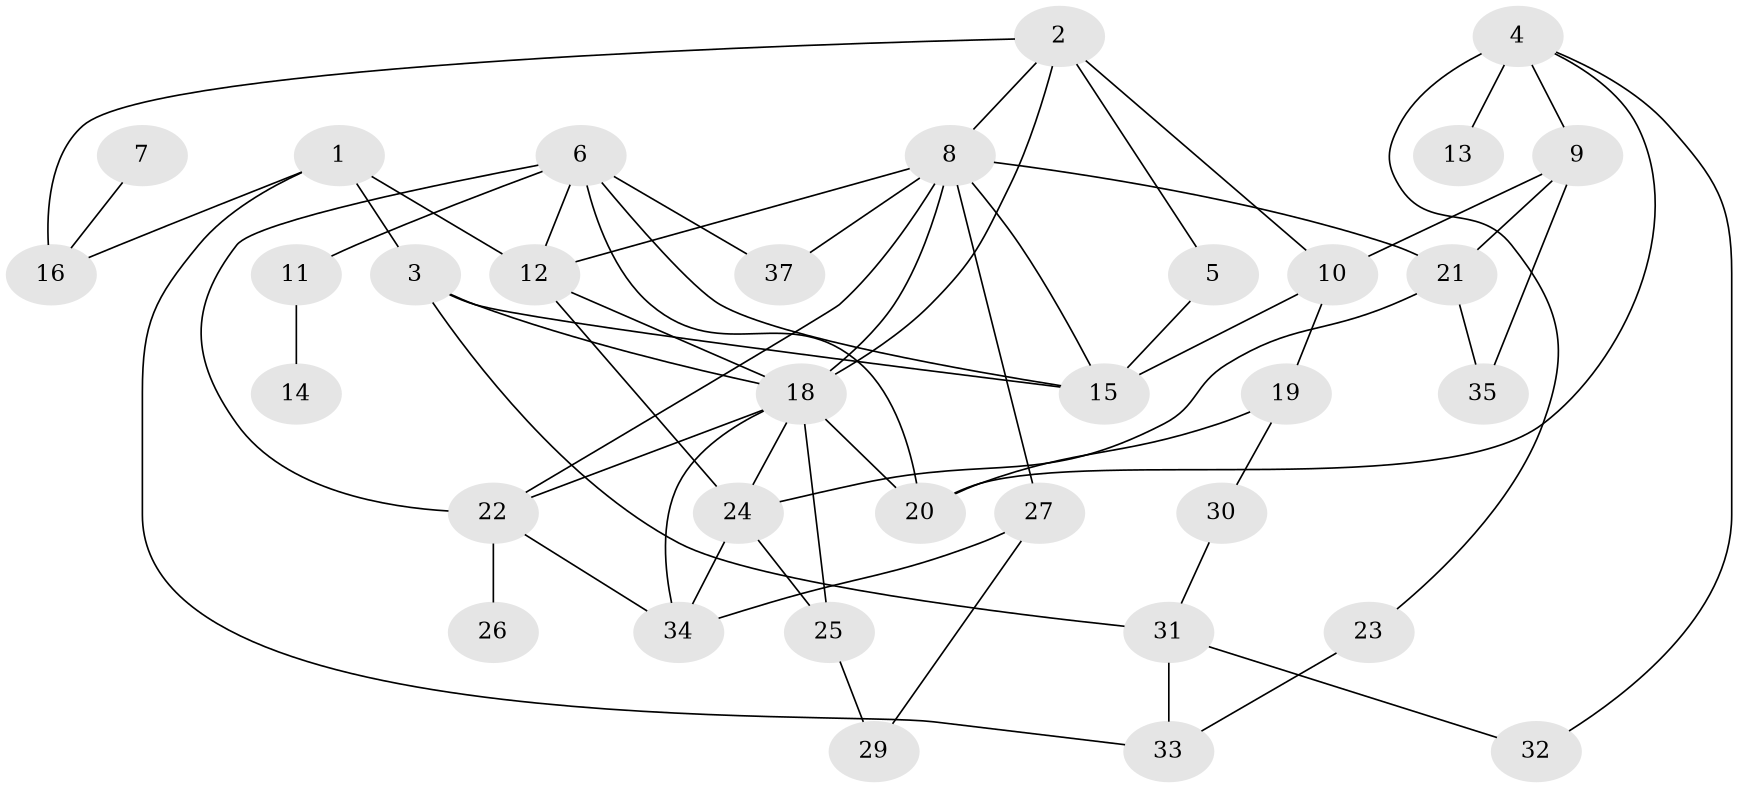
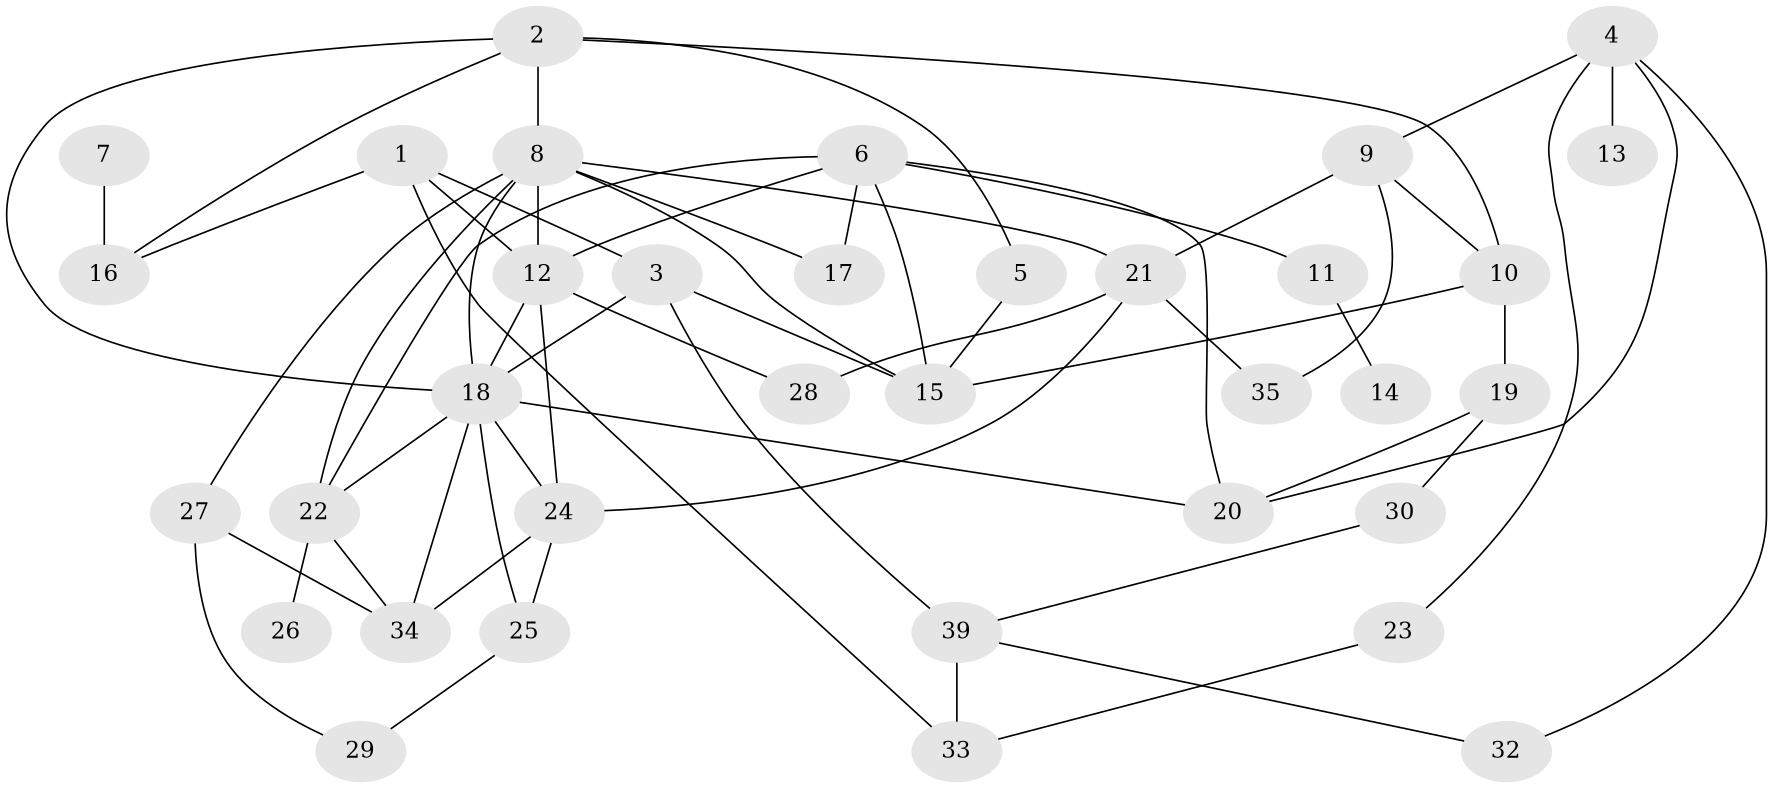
(780, 275) -> (839, 275)
none -> (805, 394)
(1169, 632) -> (957, 632)
